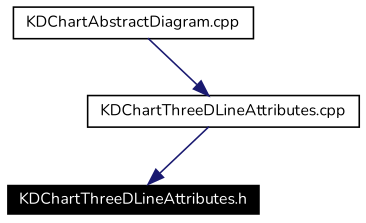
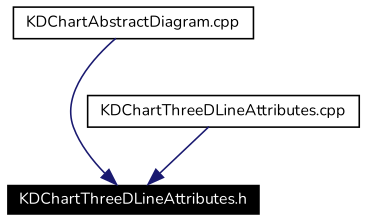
(172, 61) -> (72, 103)
